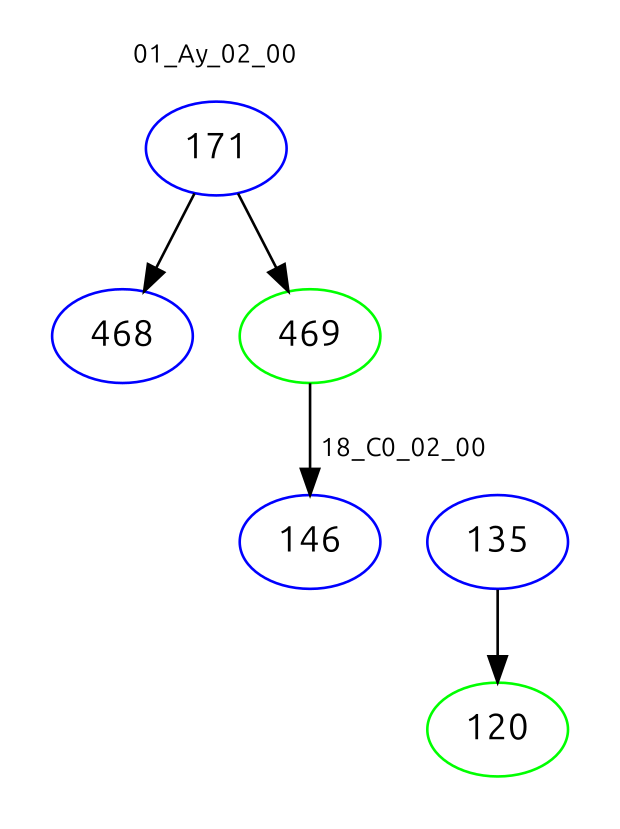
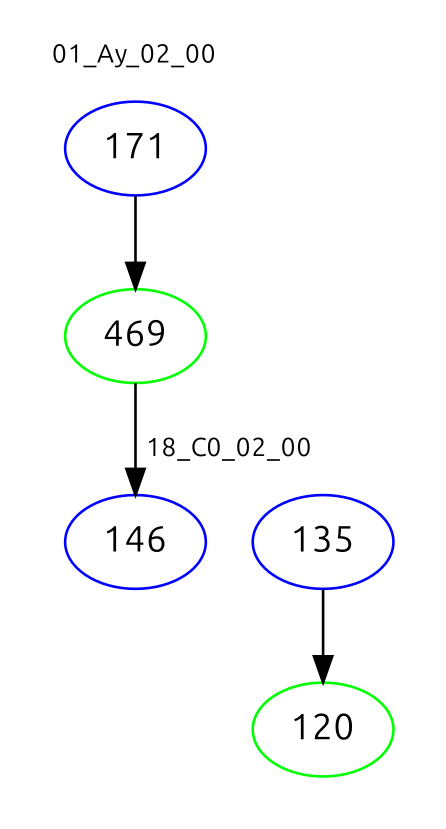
(122, 336) -> none
